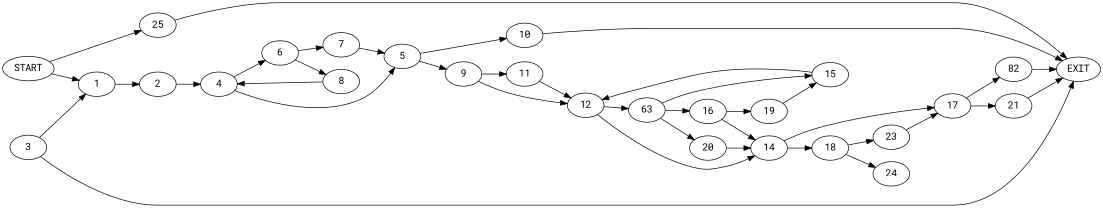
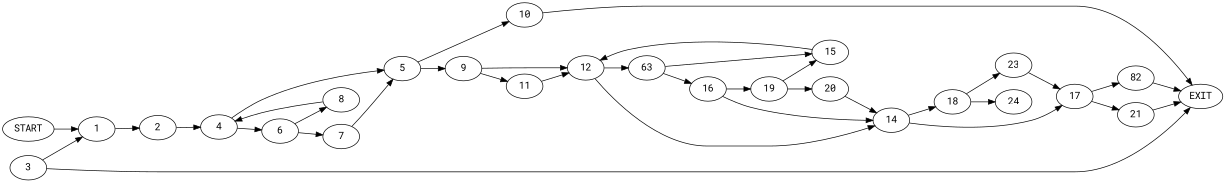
(158, 25) -> none
(674, 127) -> (796, 89)
